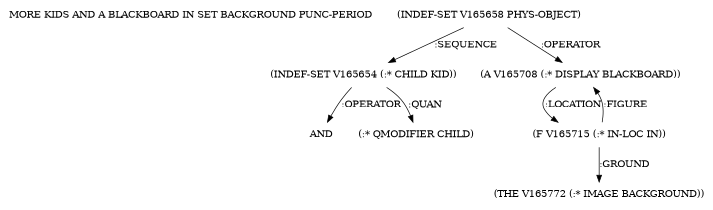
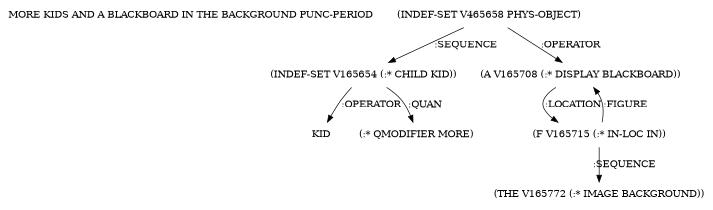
(191, 15) -> (191, 15)
(489, 15) -> (489, 15)
(321, 135) -> (321, 135)
(416, 135) -> (416, 135)
(624, 165) -> (624, 165)
